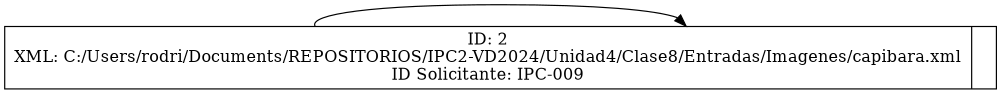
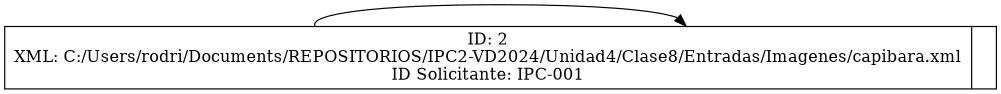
(488, 75) -> (488, 75)
